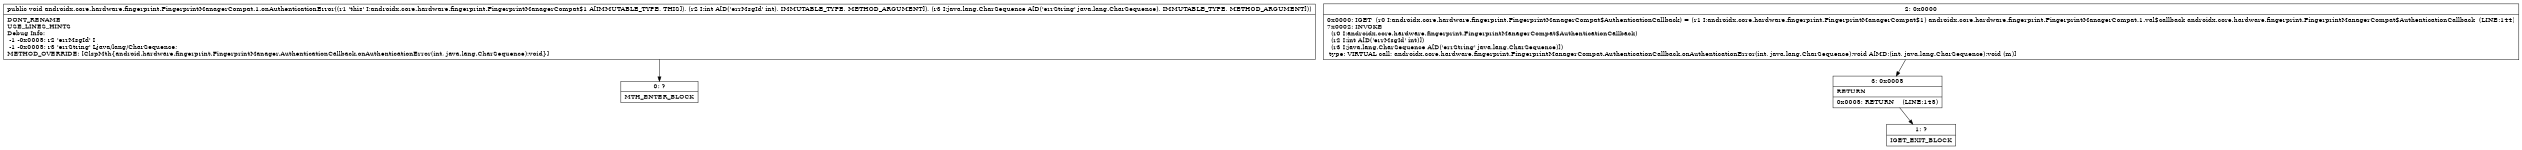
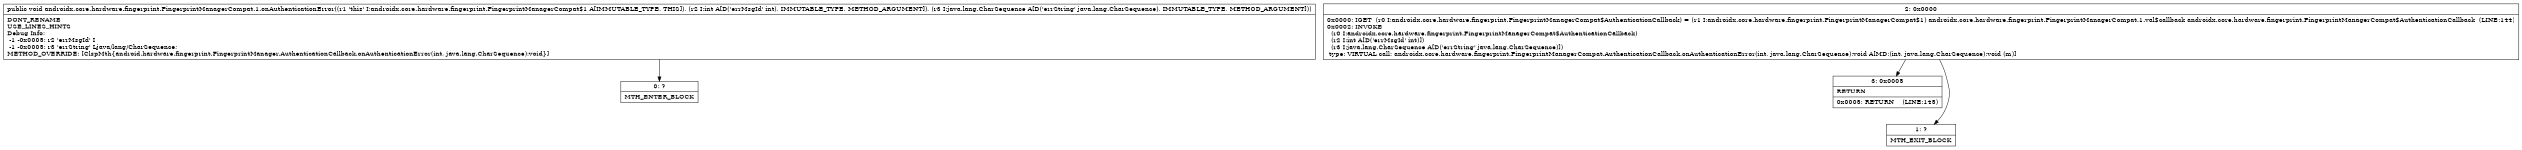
(1357, 27) -> (1357, 27)
(1905, 114) -> (1949, 91)
(1921, 140) -> (1921, 140)
